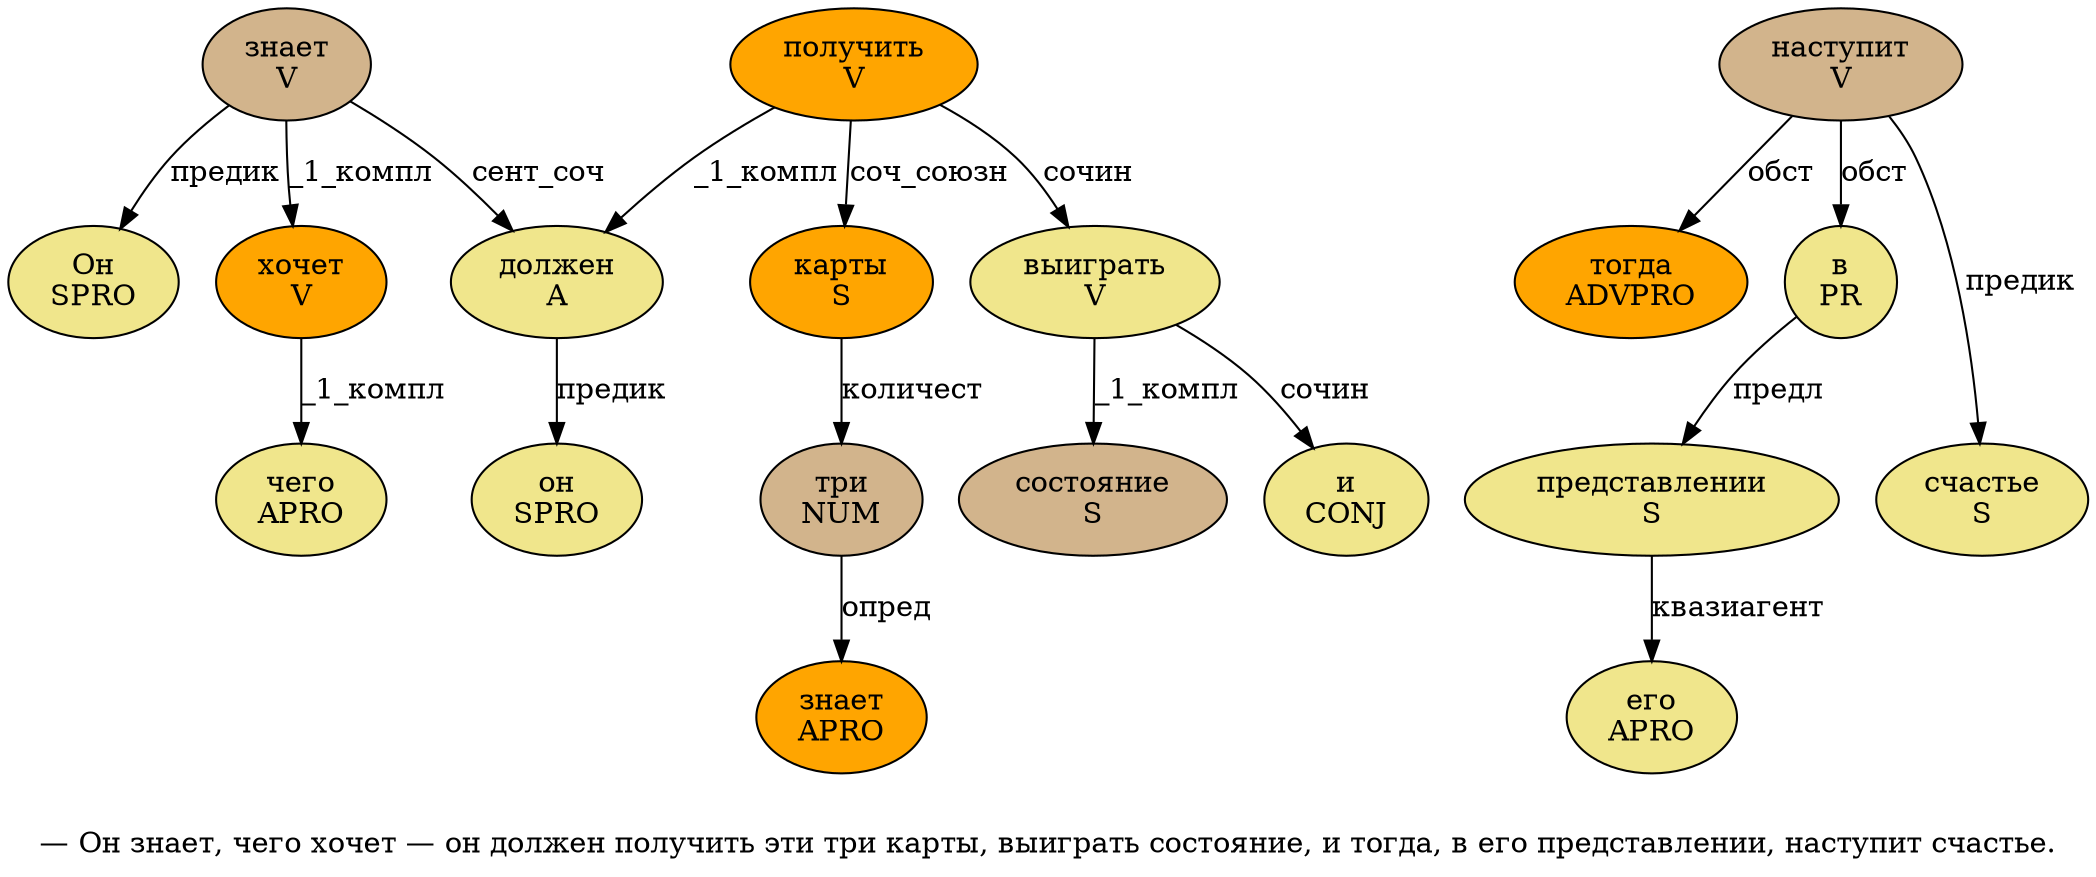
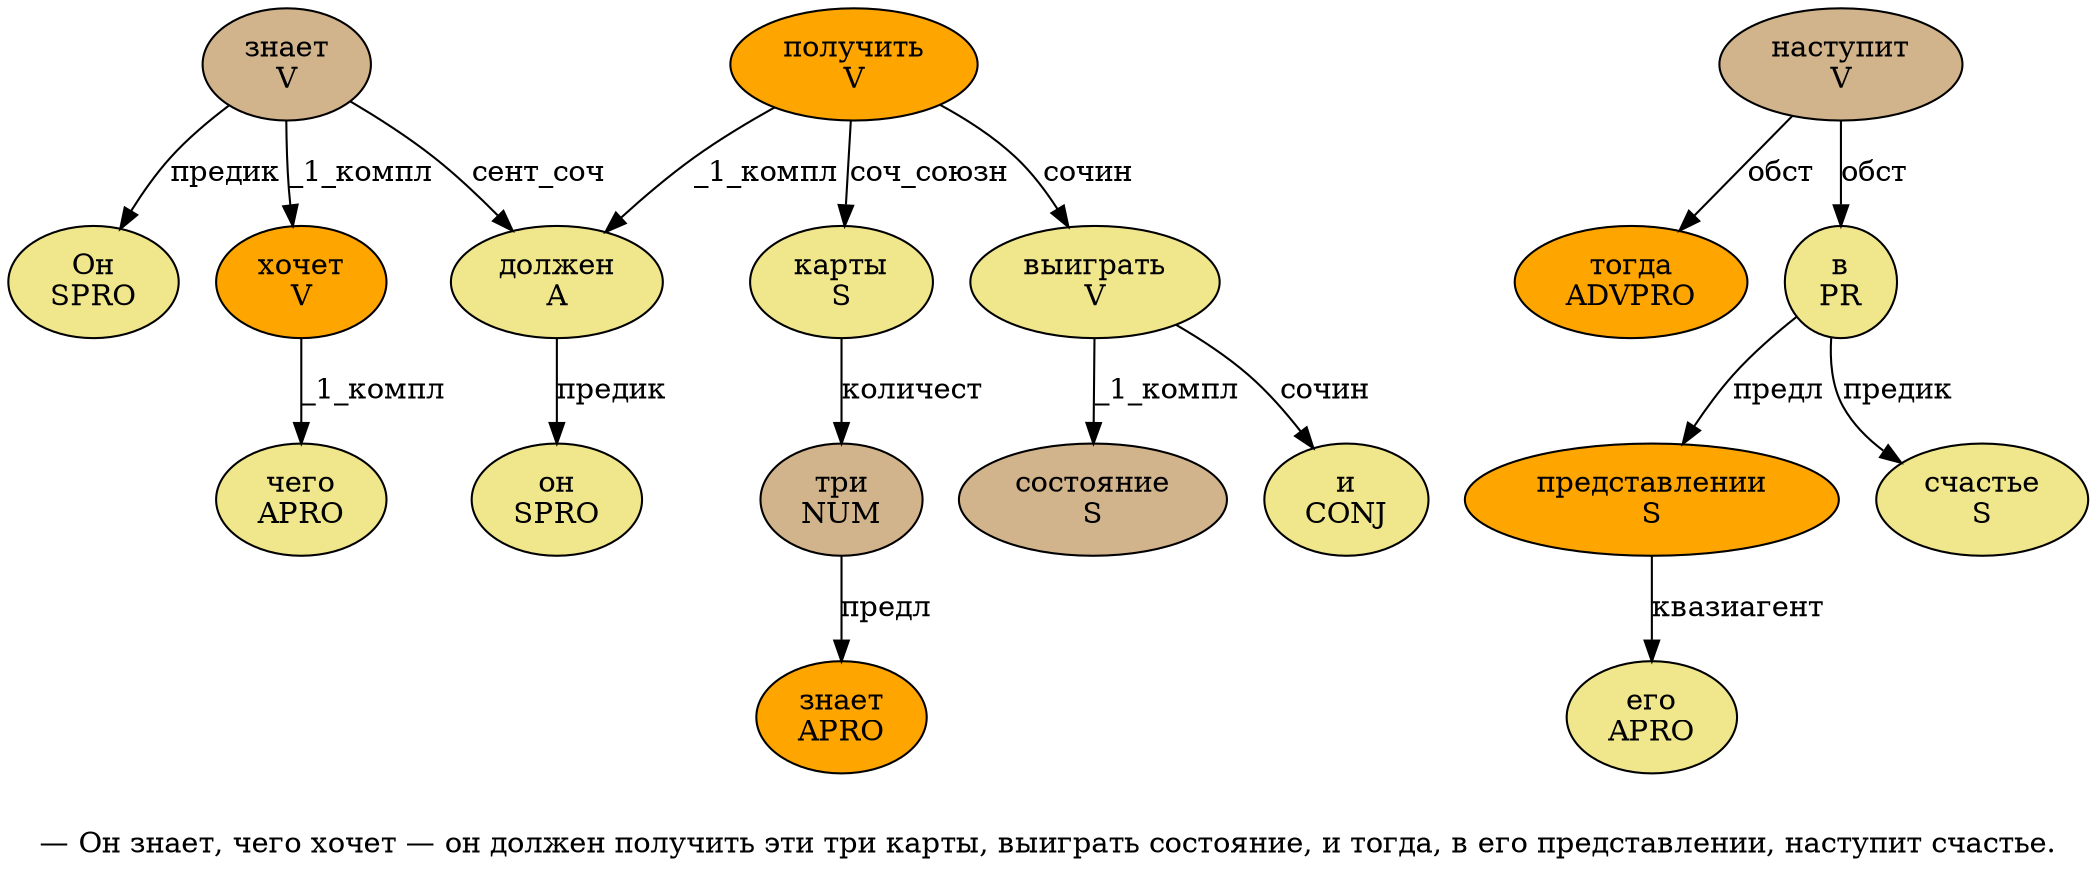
(1952, 264) -> (1841, 402)
(842, 282) -> (842, 282)
(1652, 500) -> (1652, 500)
(886, 608) -> (886, 608)
